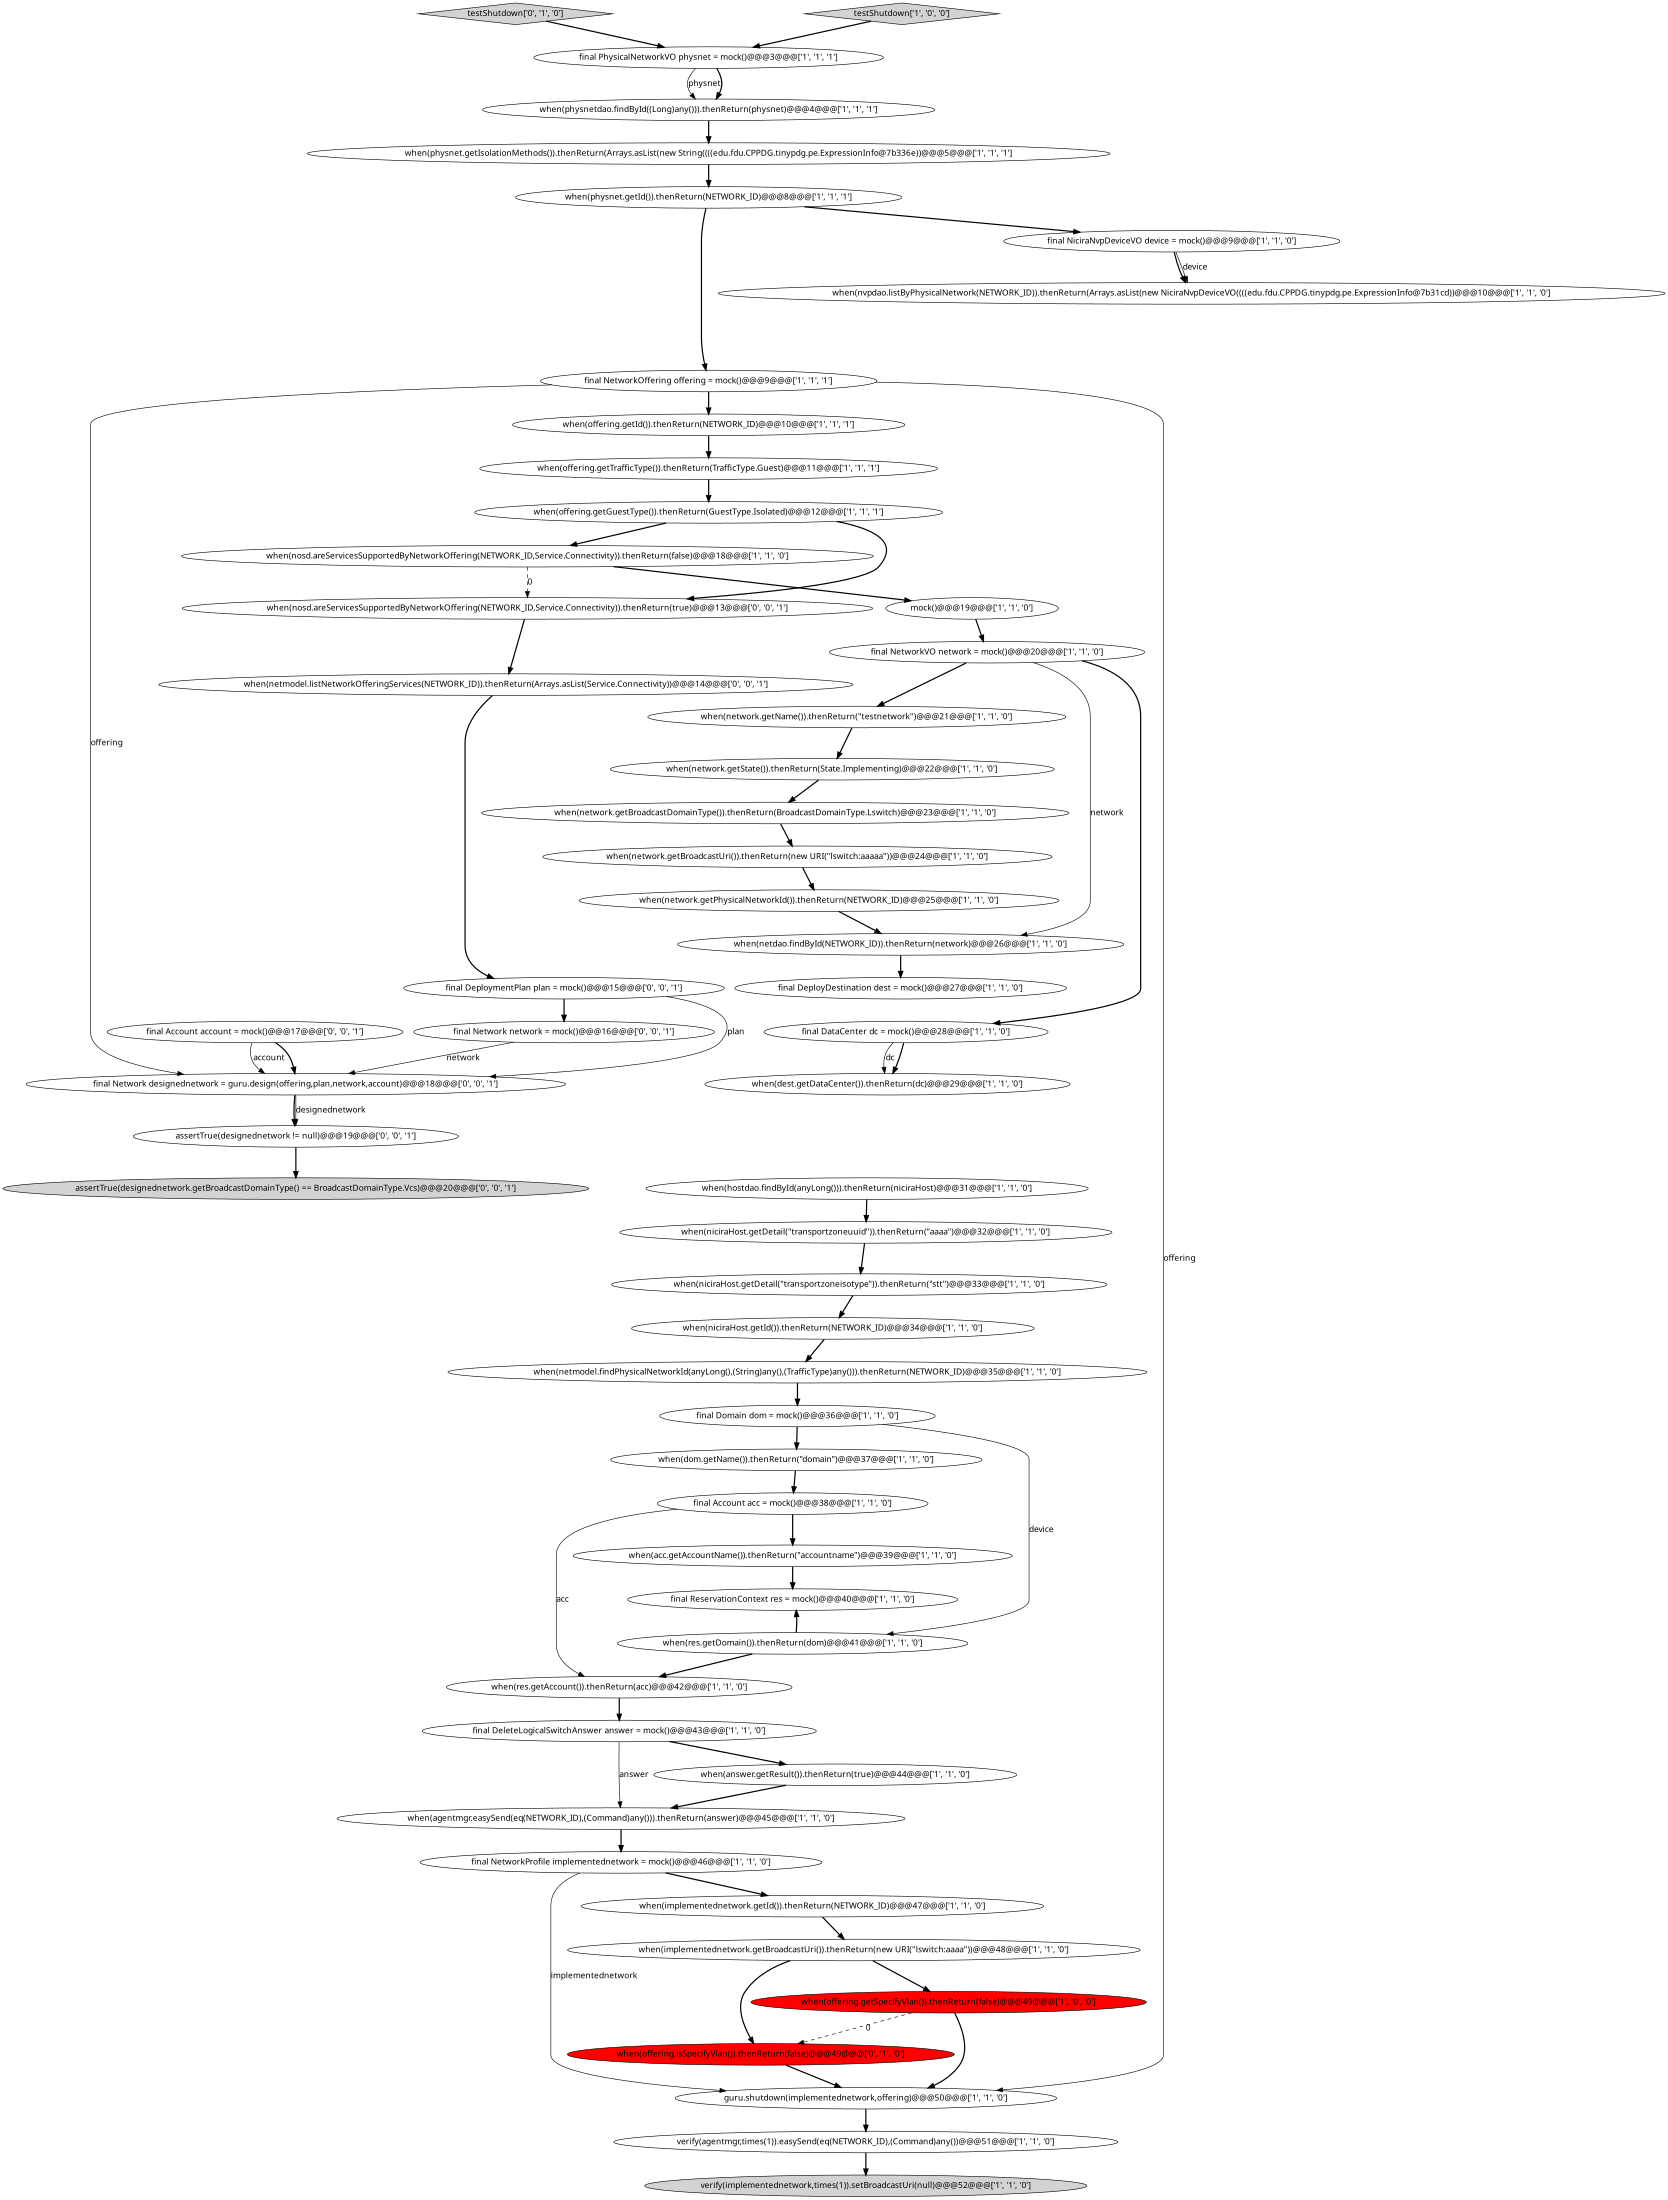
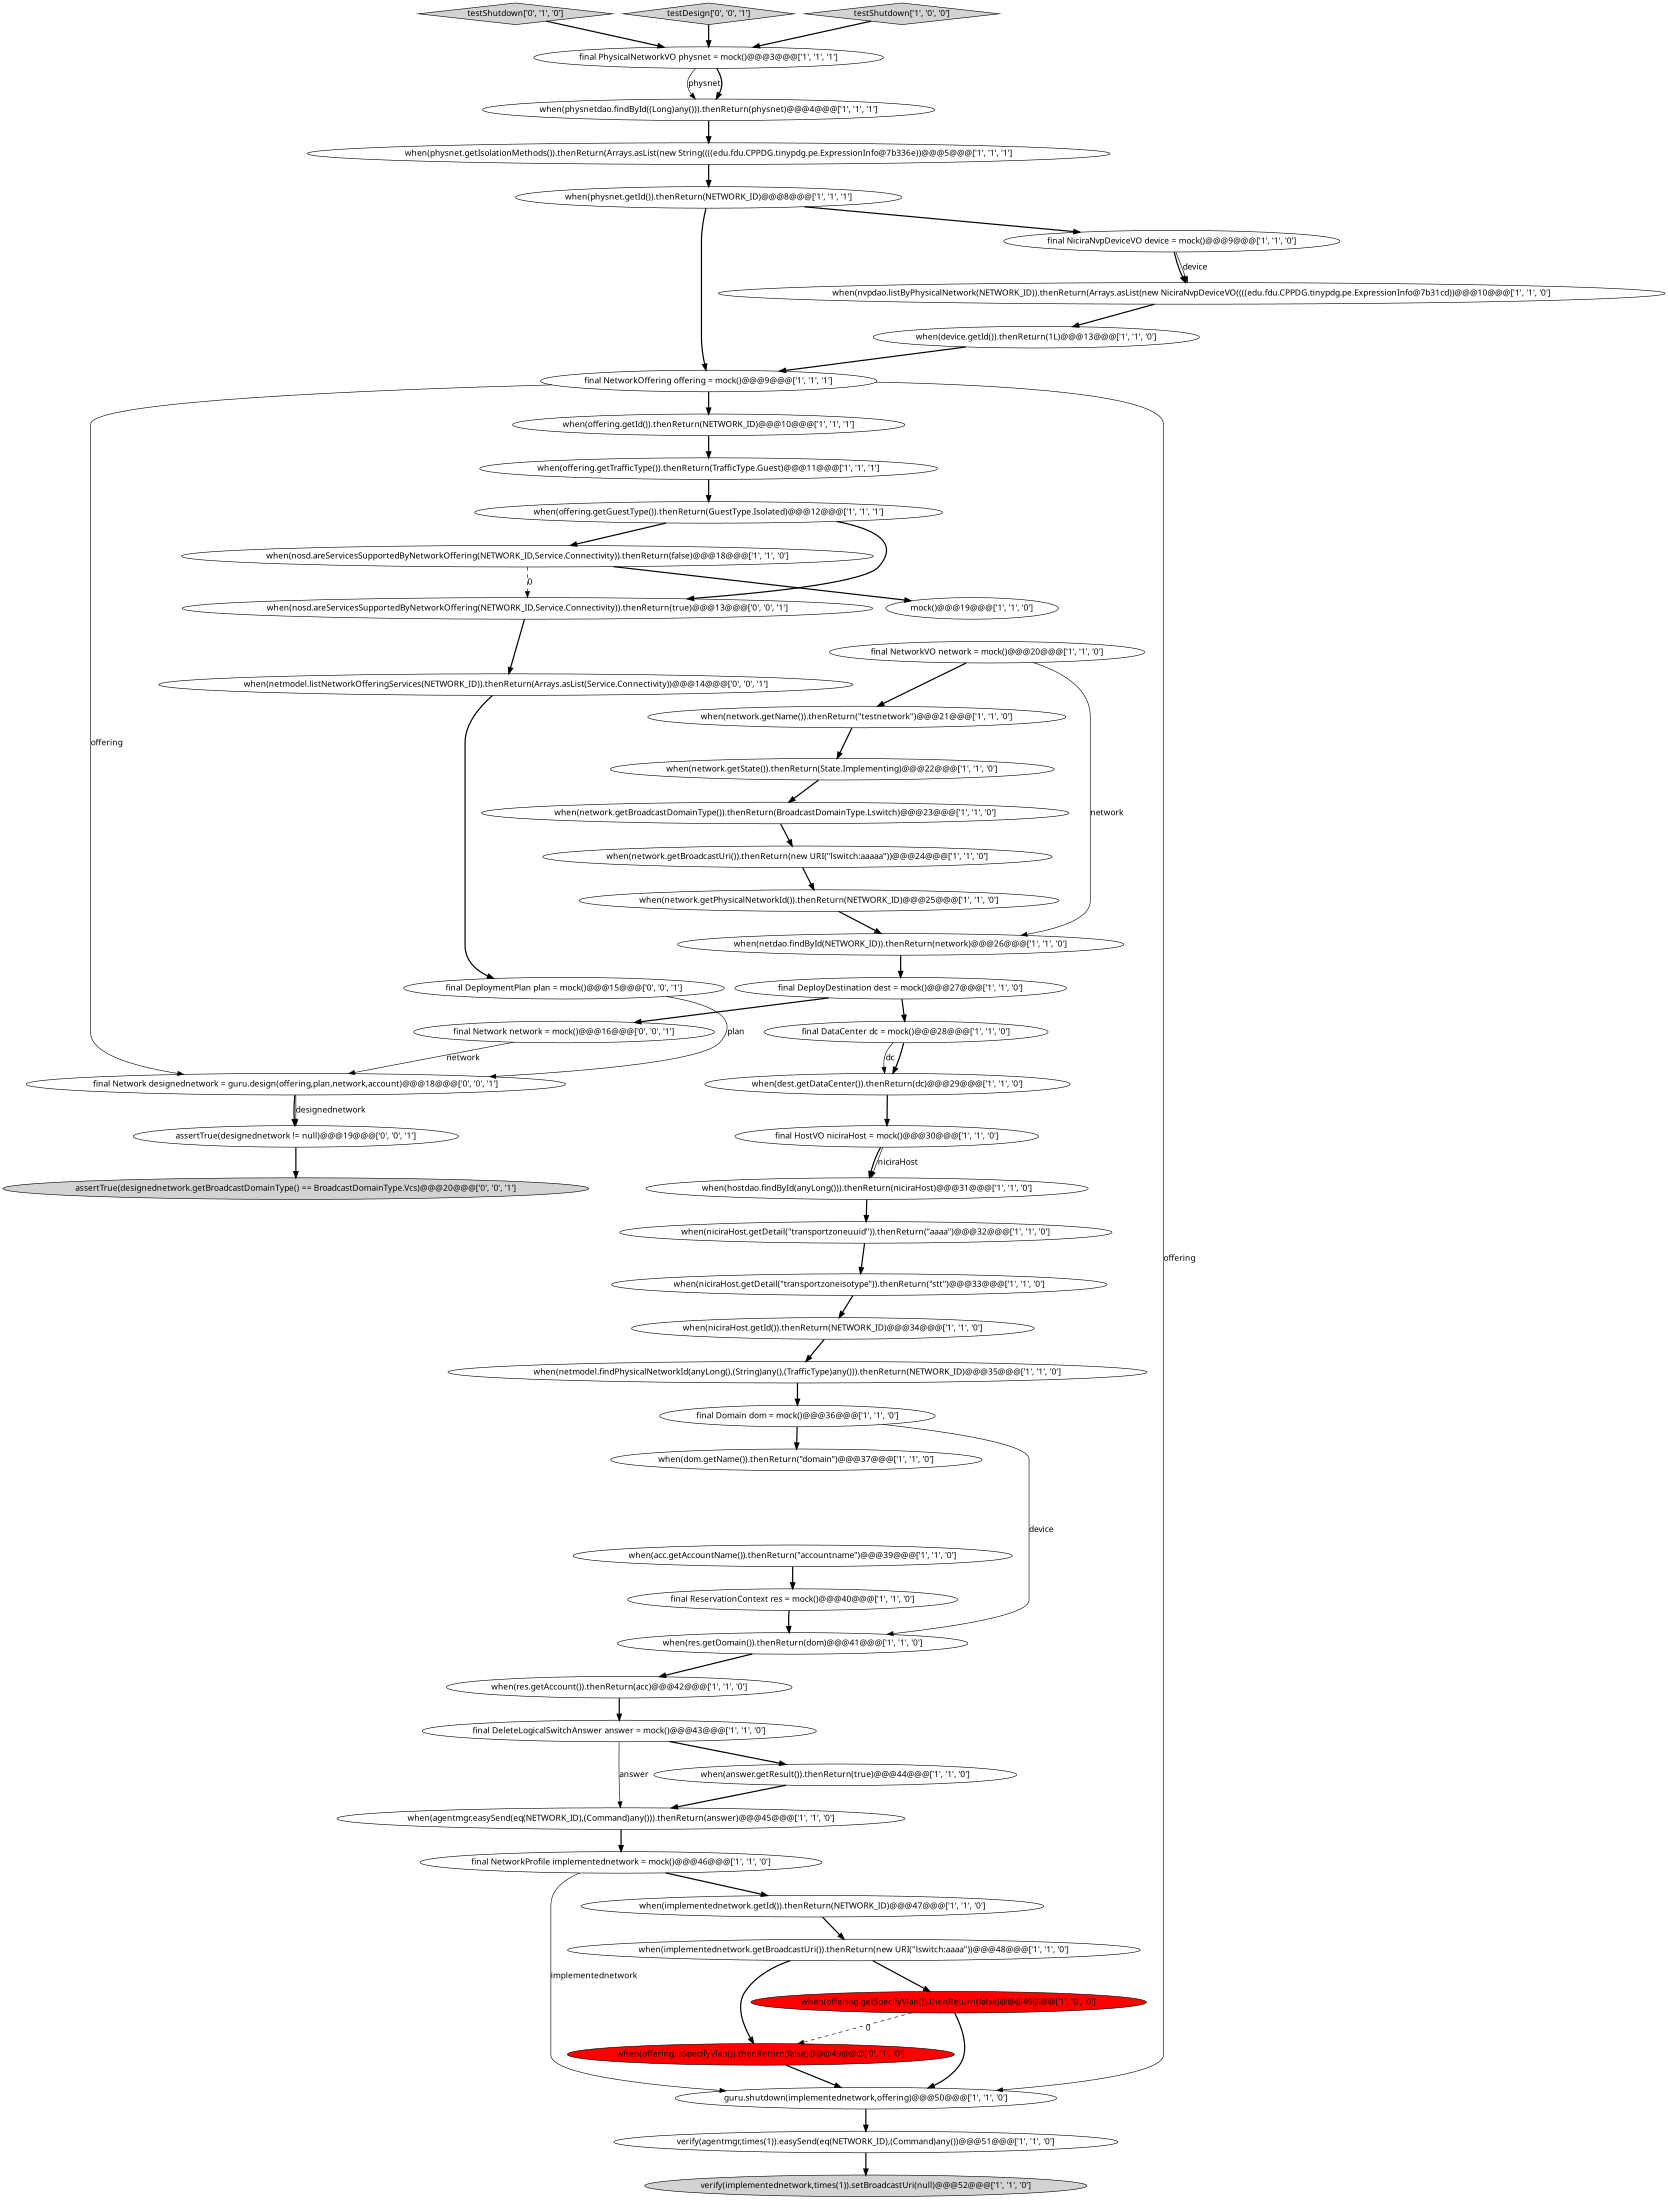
none -> (709, 14)
none -> (1036, 337)
(979, 628) -> none
(1141, 883) -> (903, 1007)
(564, 1007) -> (735, 1010)
(255, 1032) -> none
none -> (887, 1136)
(793, 1504) -> none
(797, 1625) -> (789, 1619)
